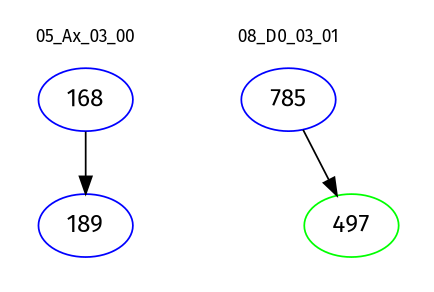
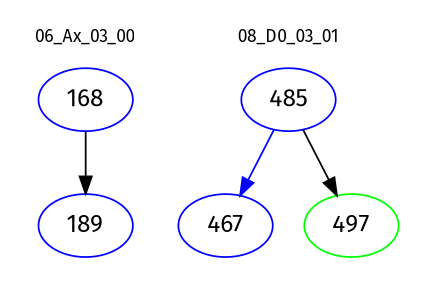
(86, 38) -> (86, 38)
(289, 100) -> (289, 100)
none -> (226, 226)
